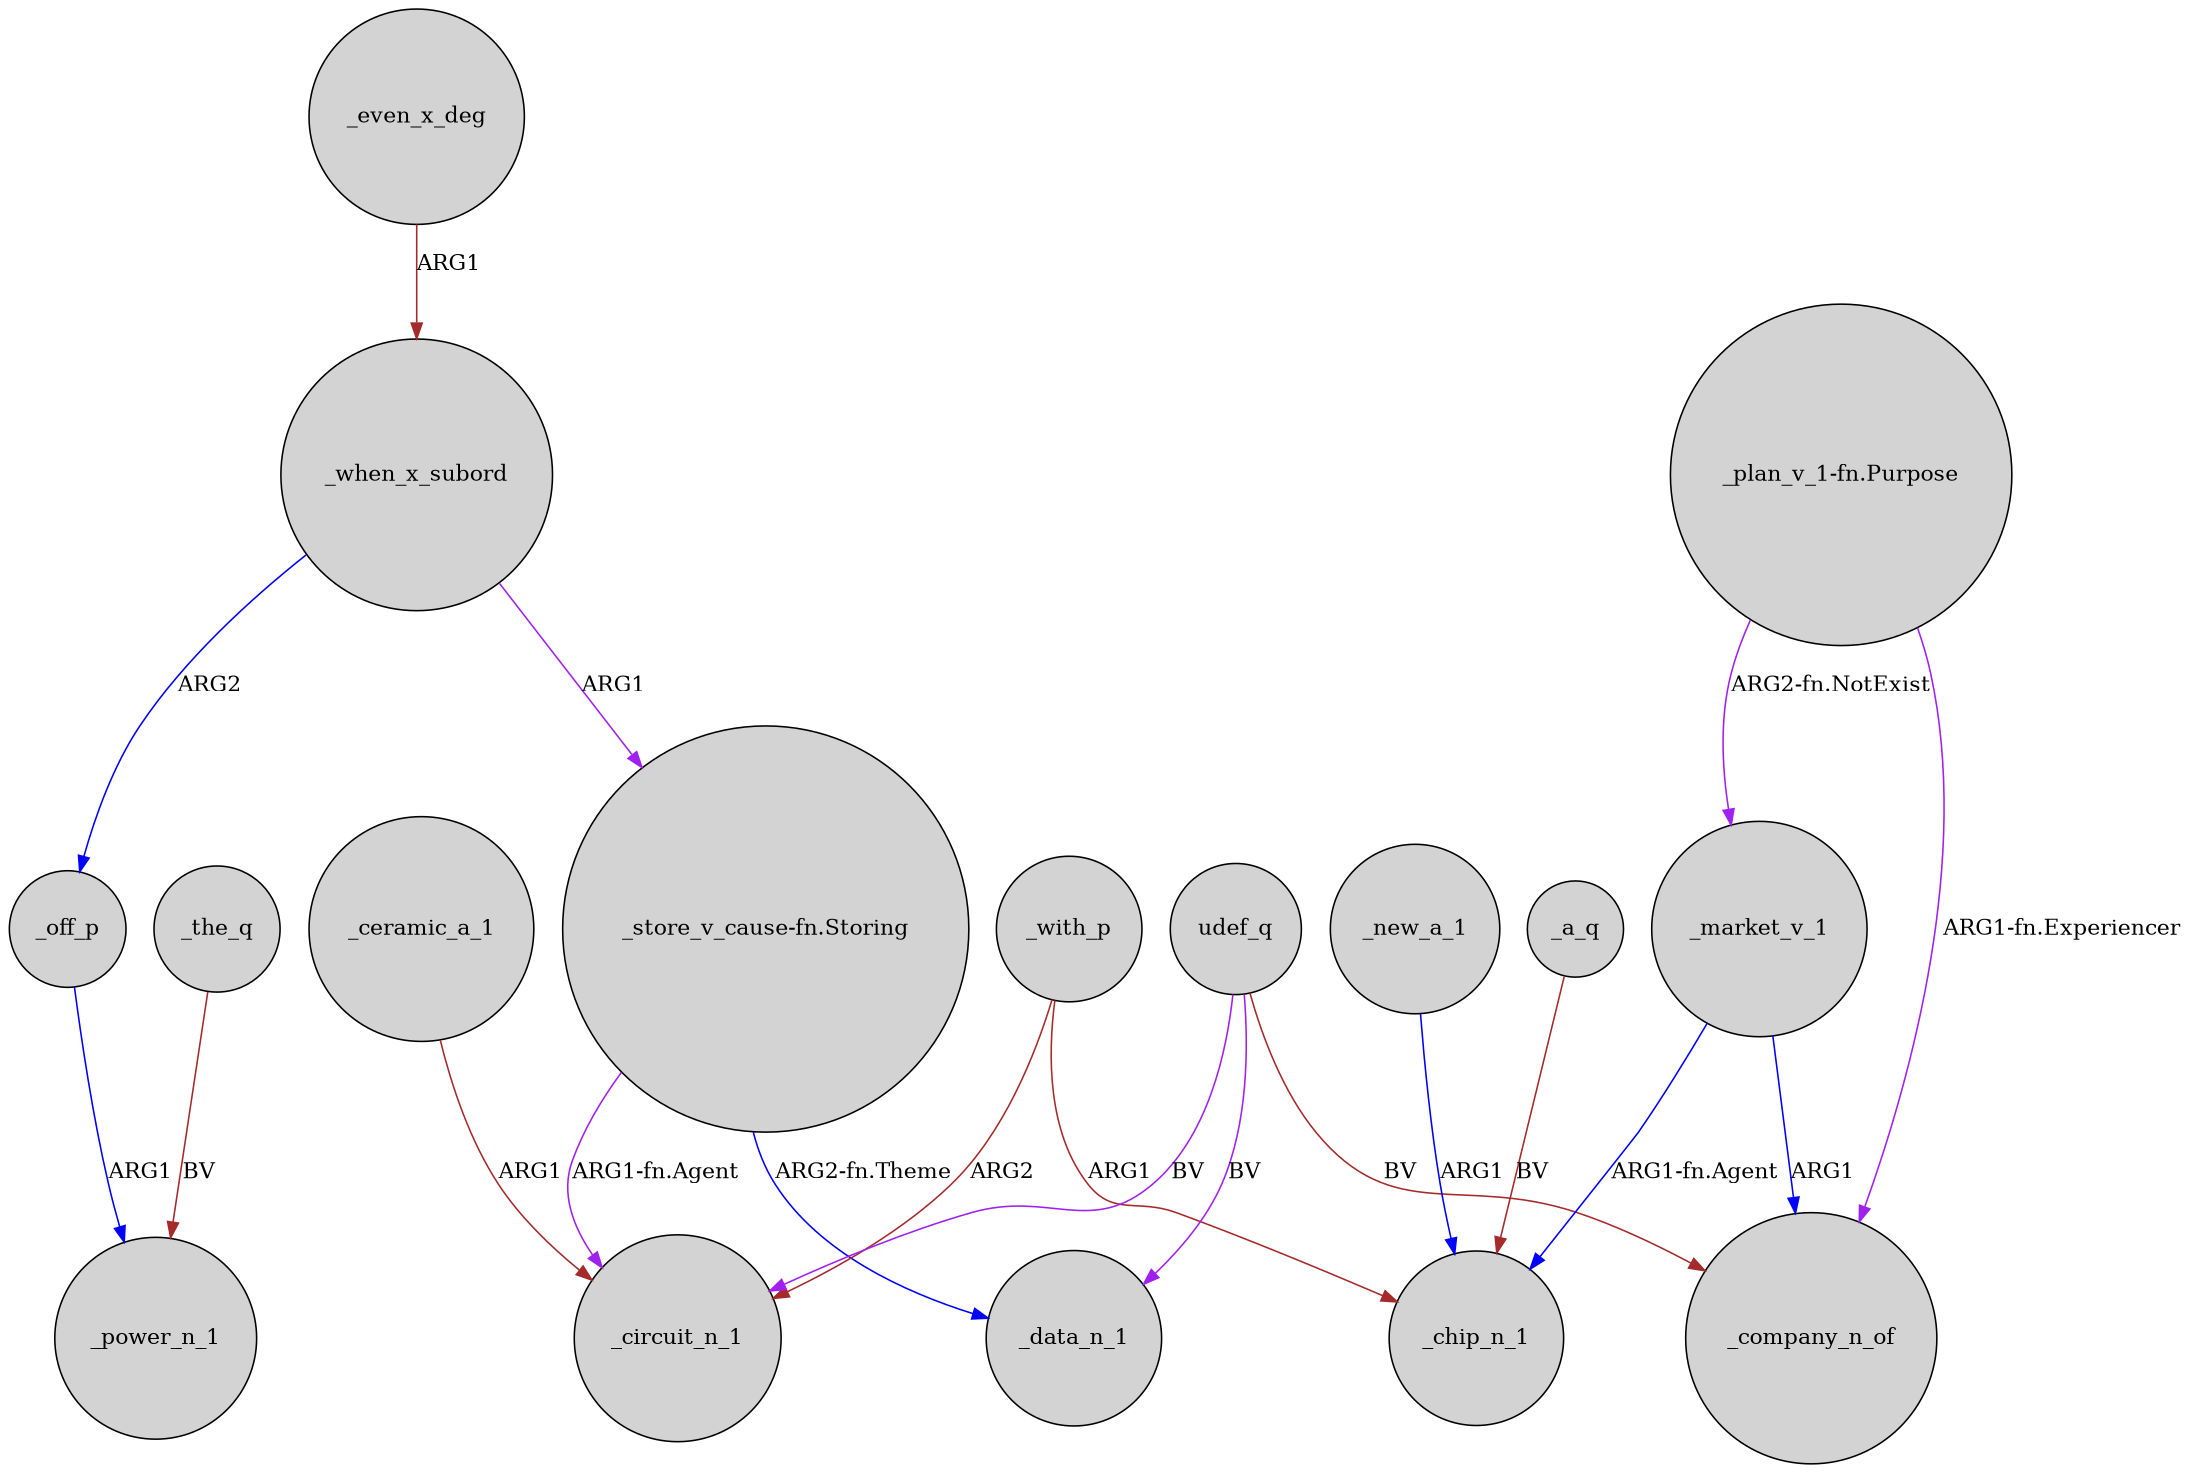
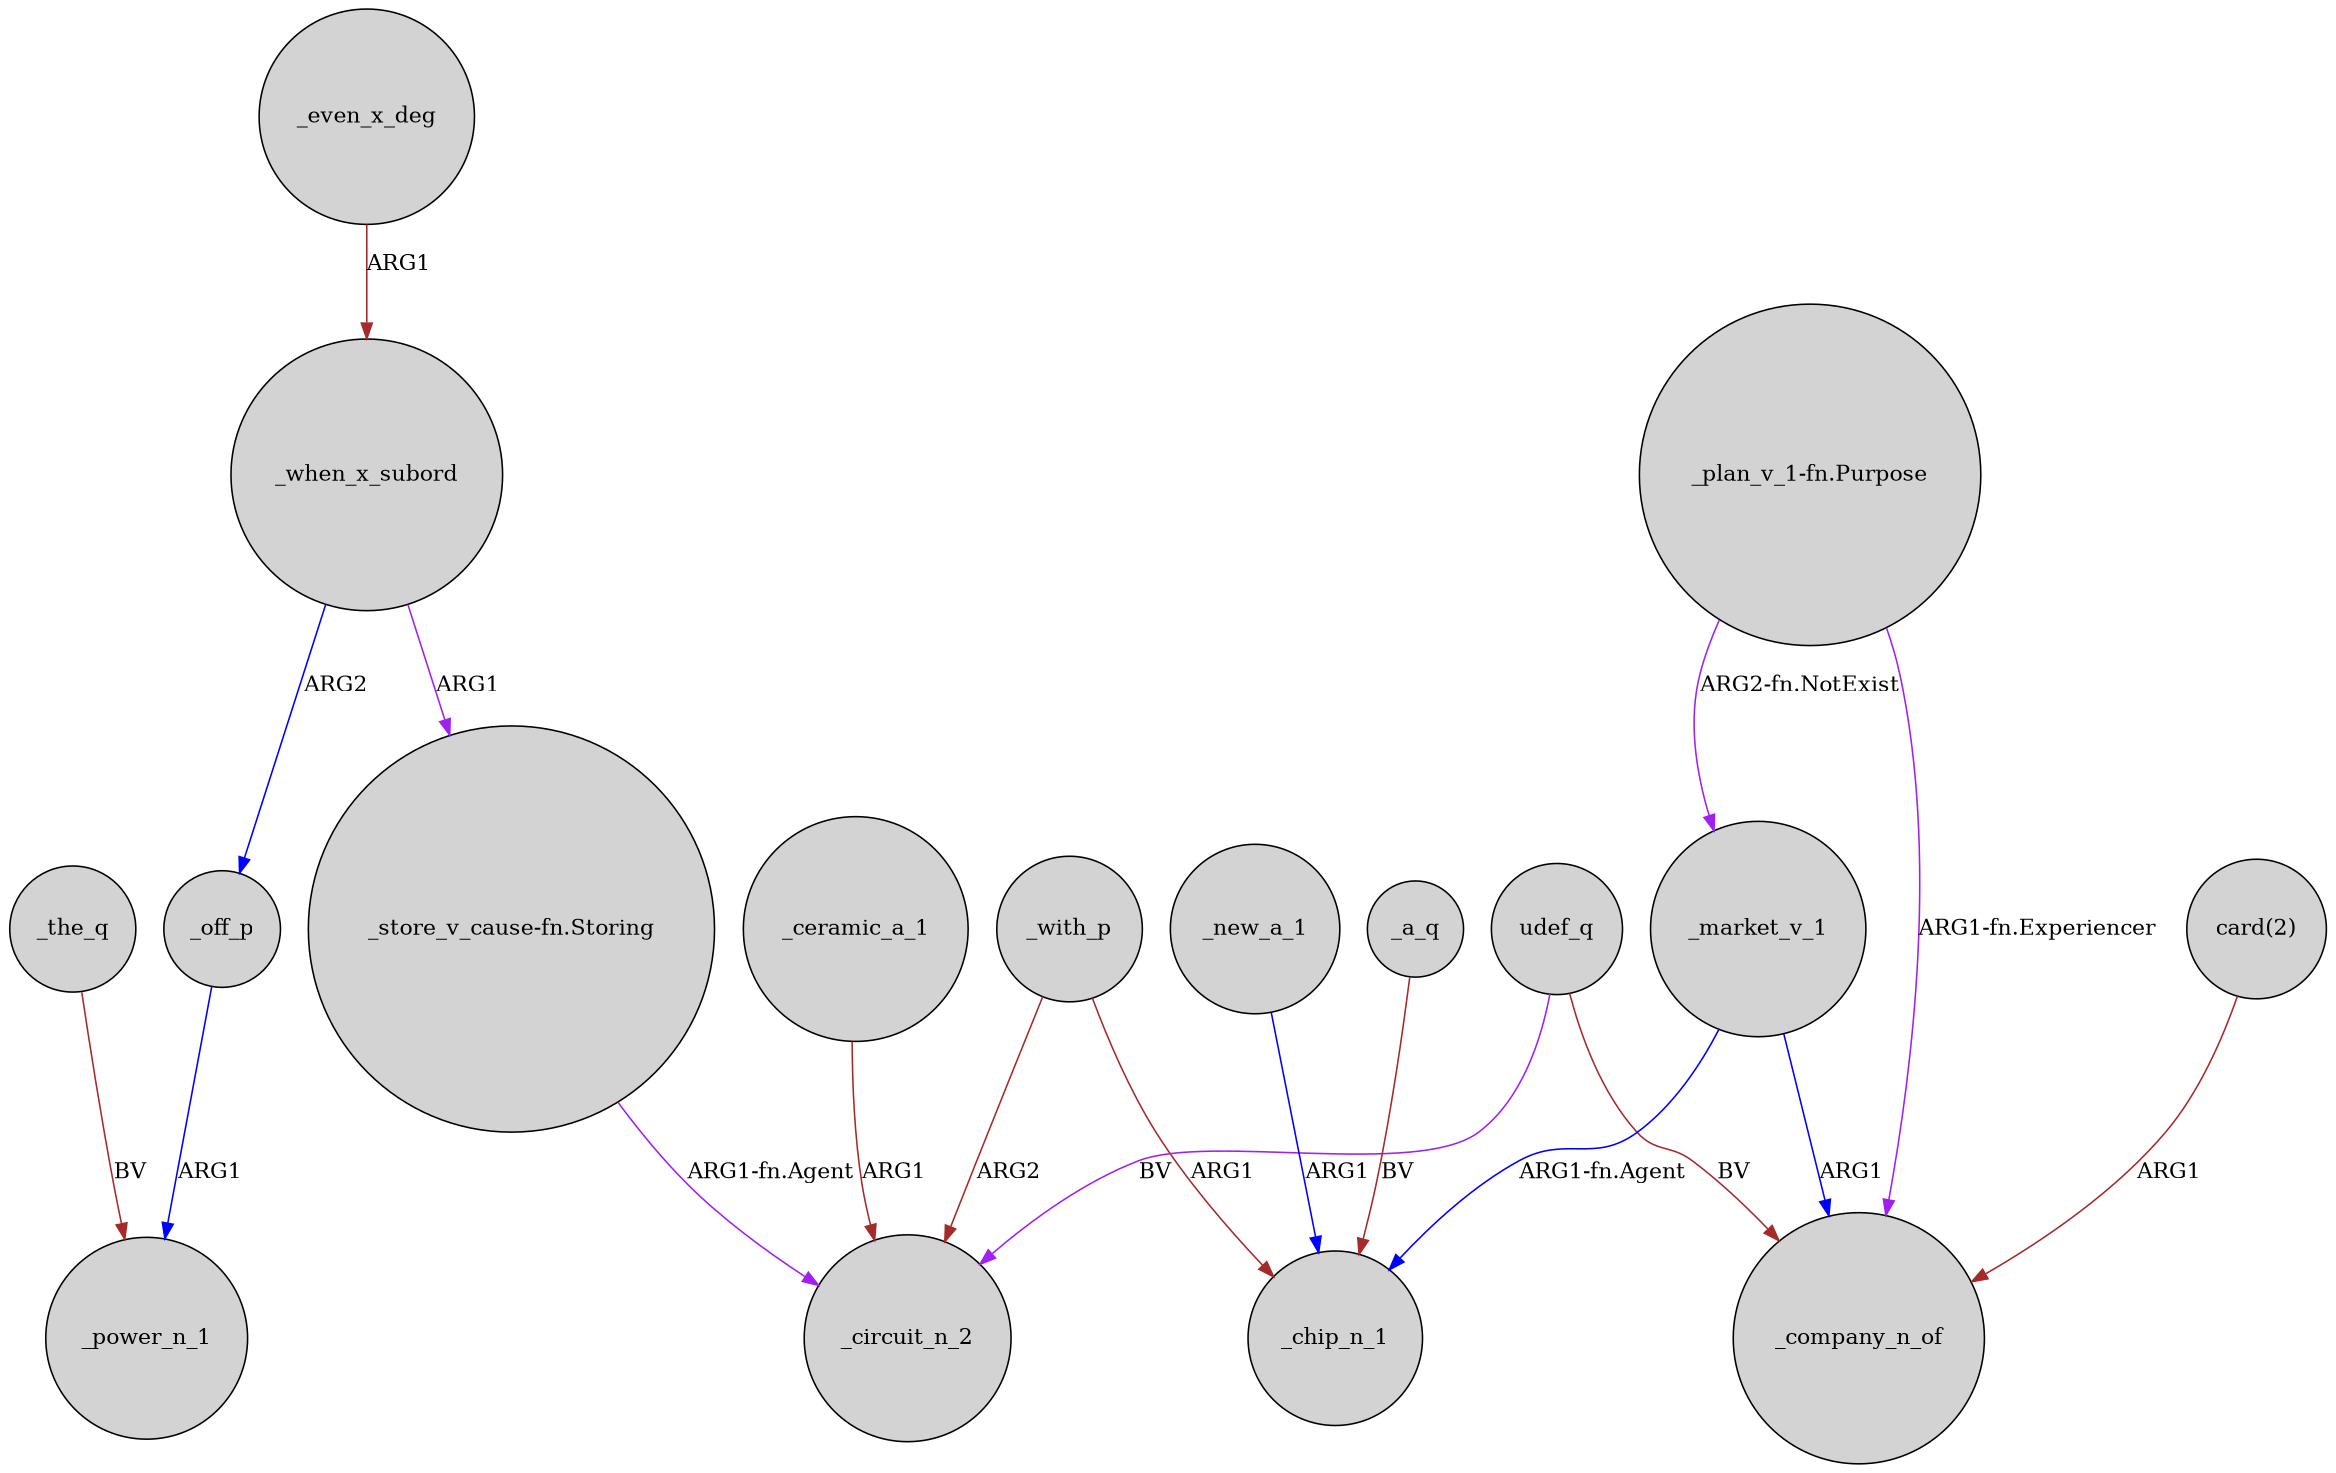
none -> (2257, 929)
(678, 1338) -> (908, 1338)
(1074, 1338) -> none
